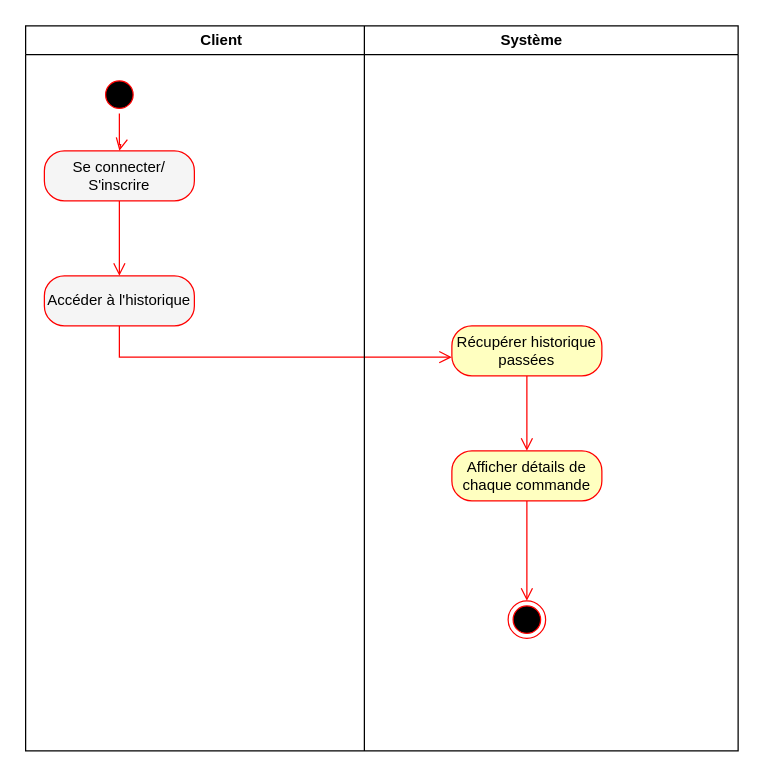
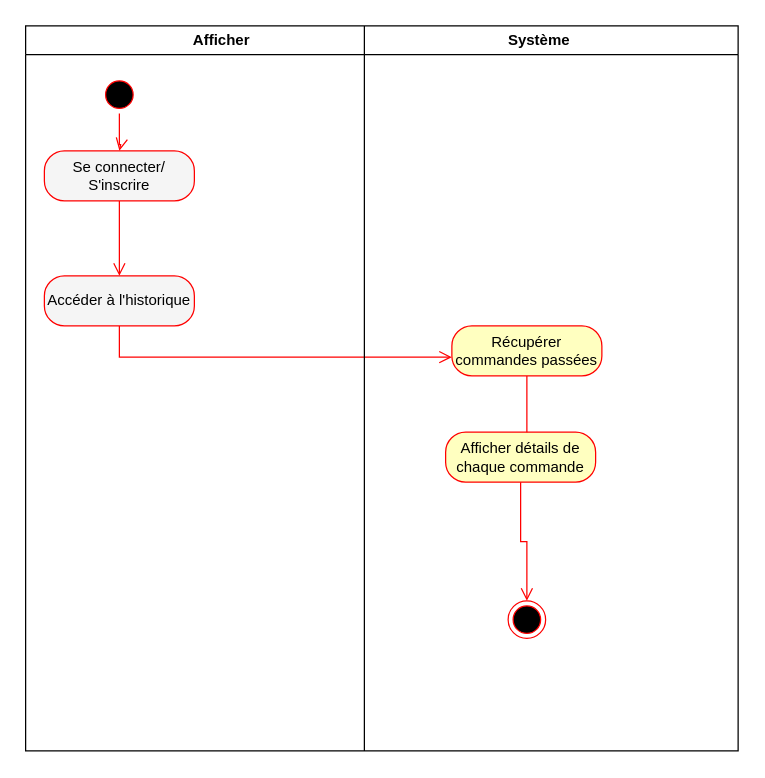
(382, 41) -> (382, 41)
(527, 351) -> (527, 351)
(527, 476) -> (521, 457)
